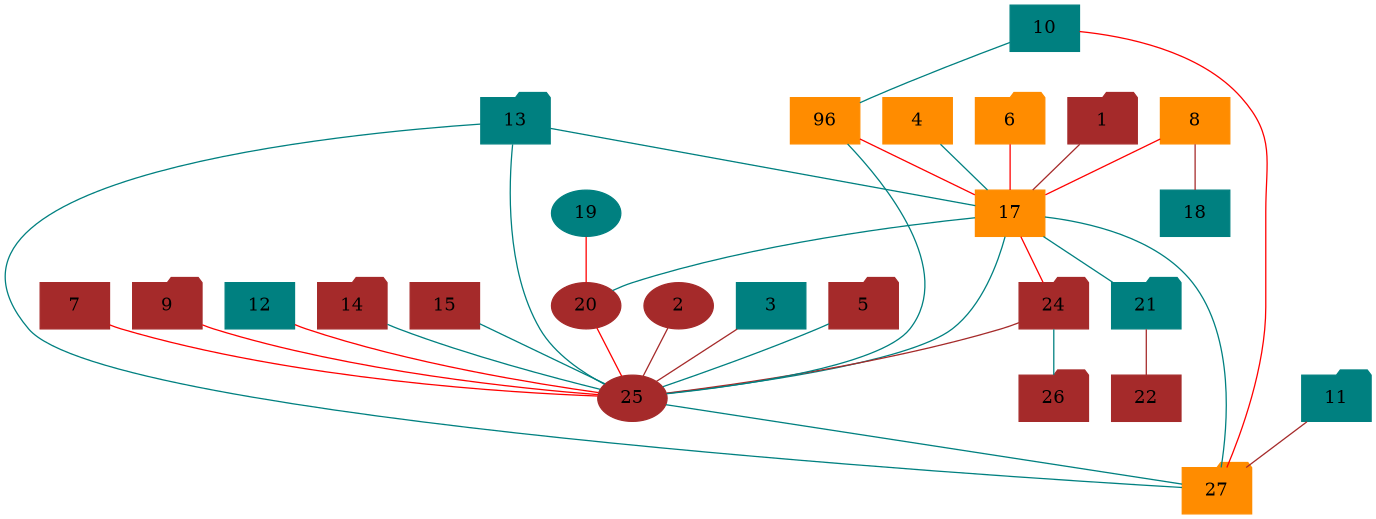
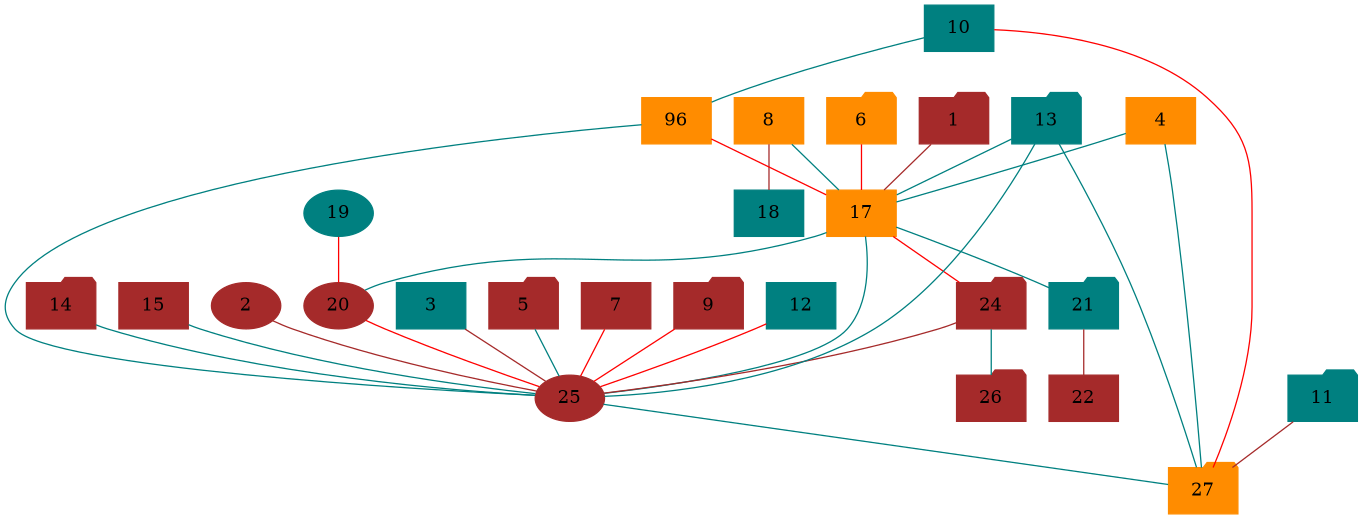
(1103, 167) -> (815, 167)
(1200, 294) -> (1186, 306)
